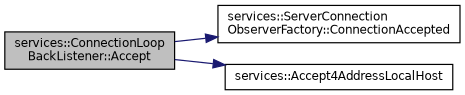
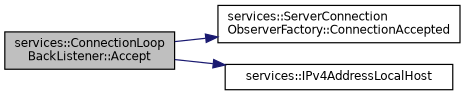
(339, 77) -> (339, 77)
